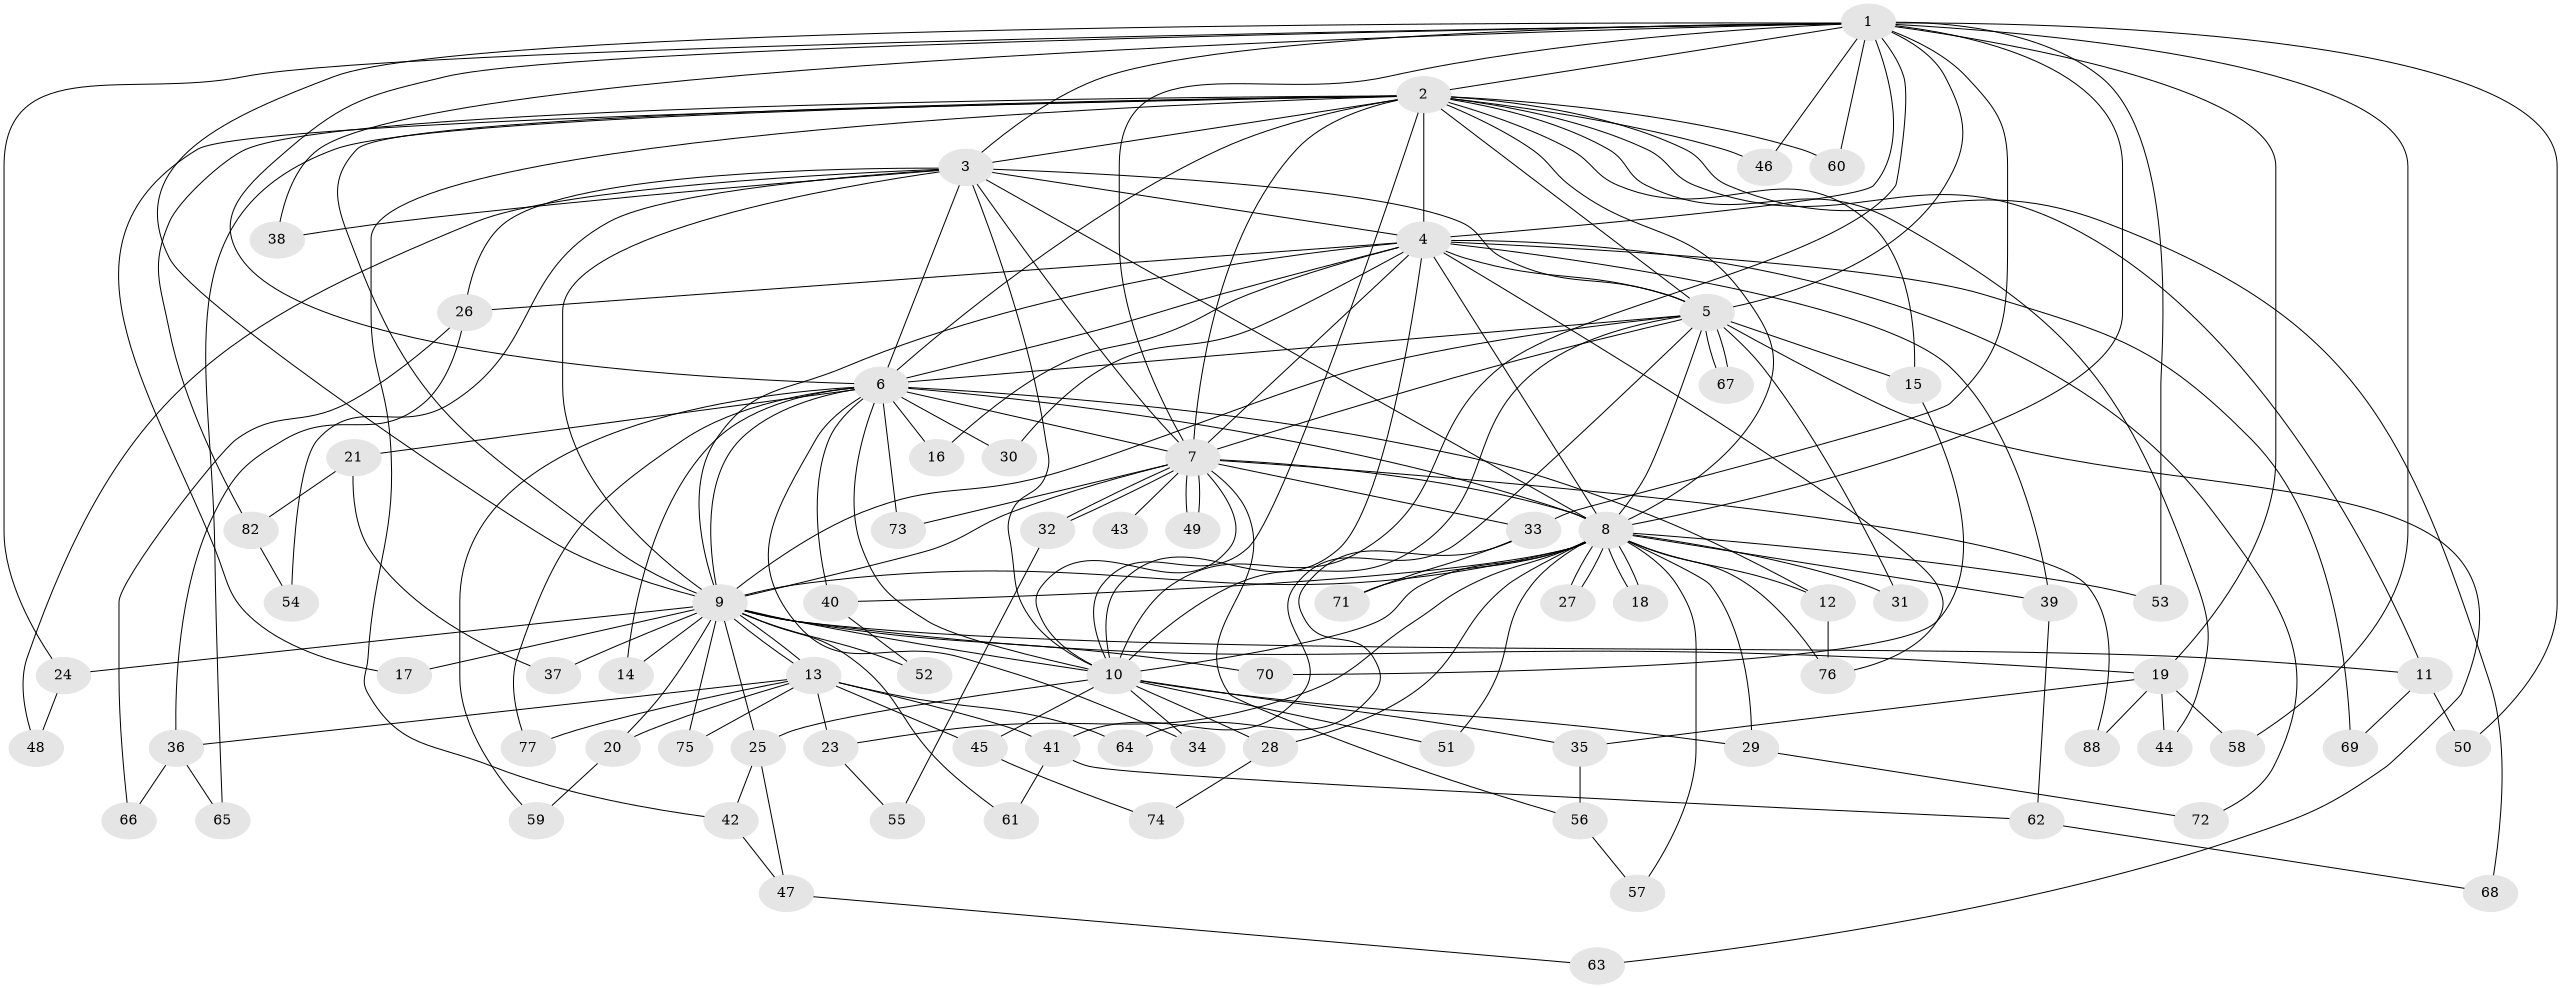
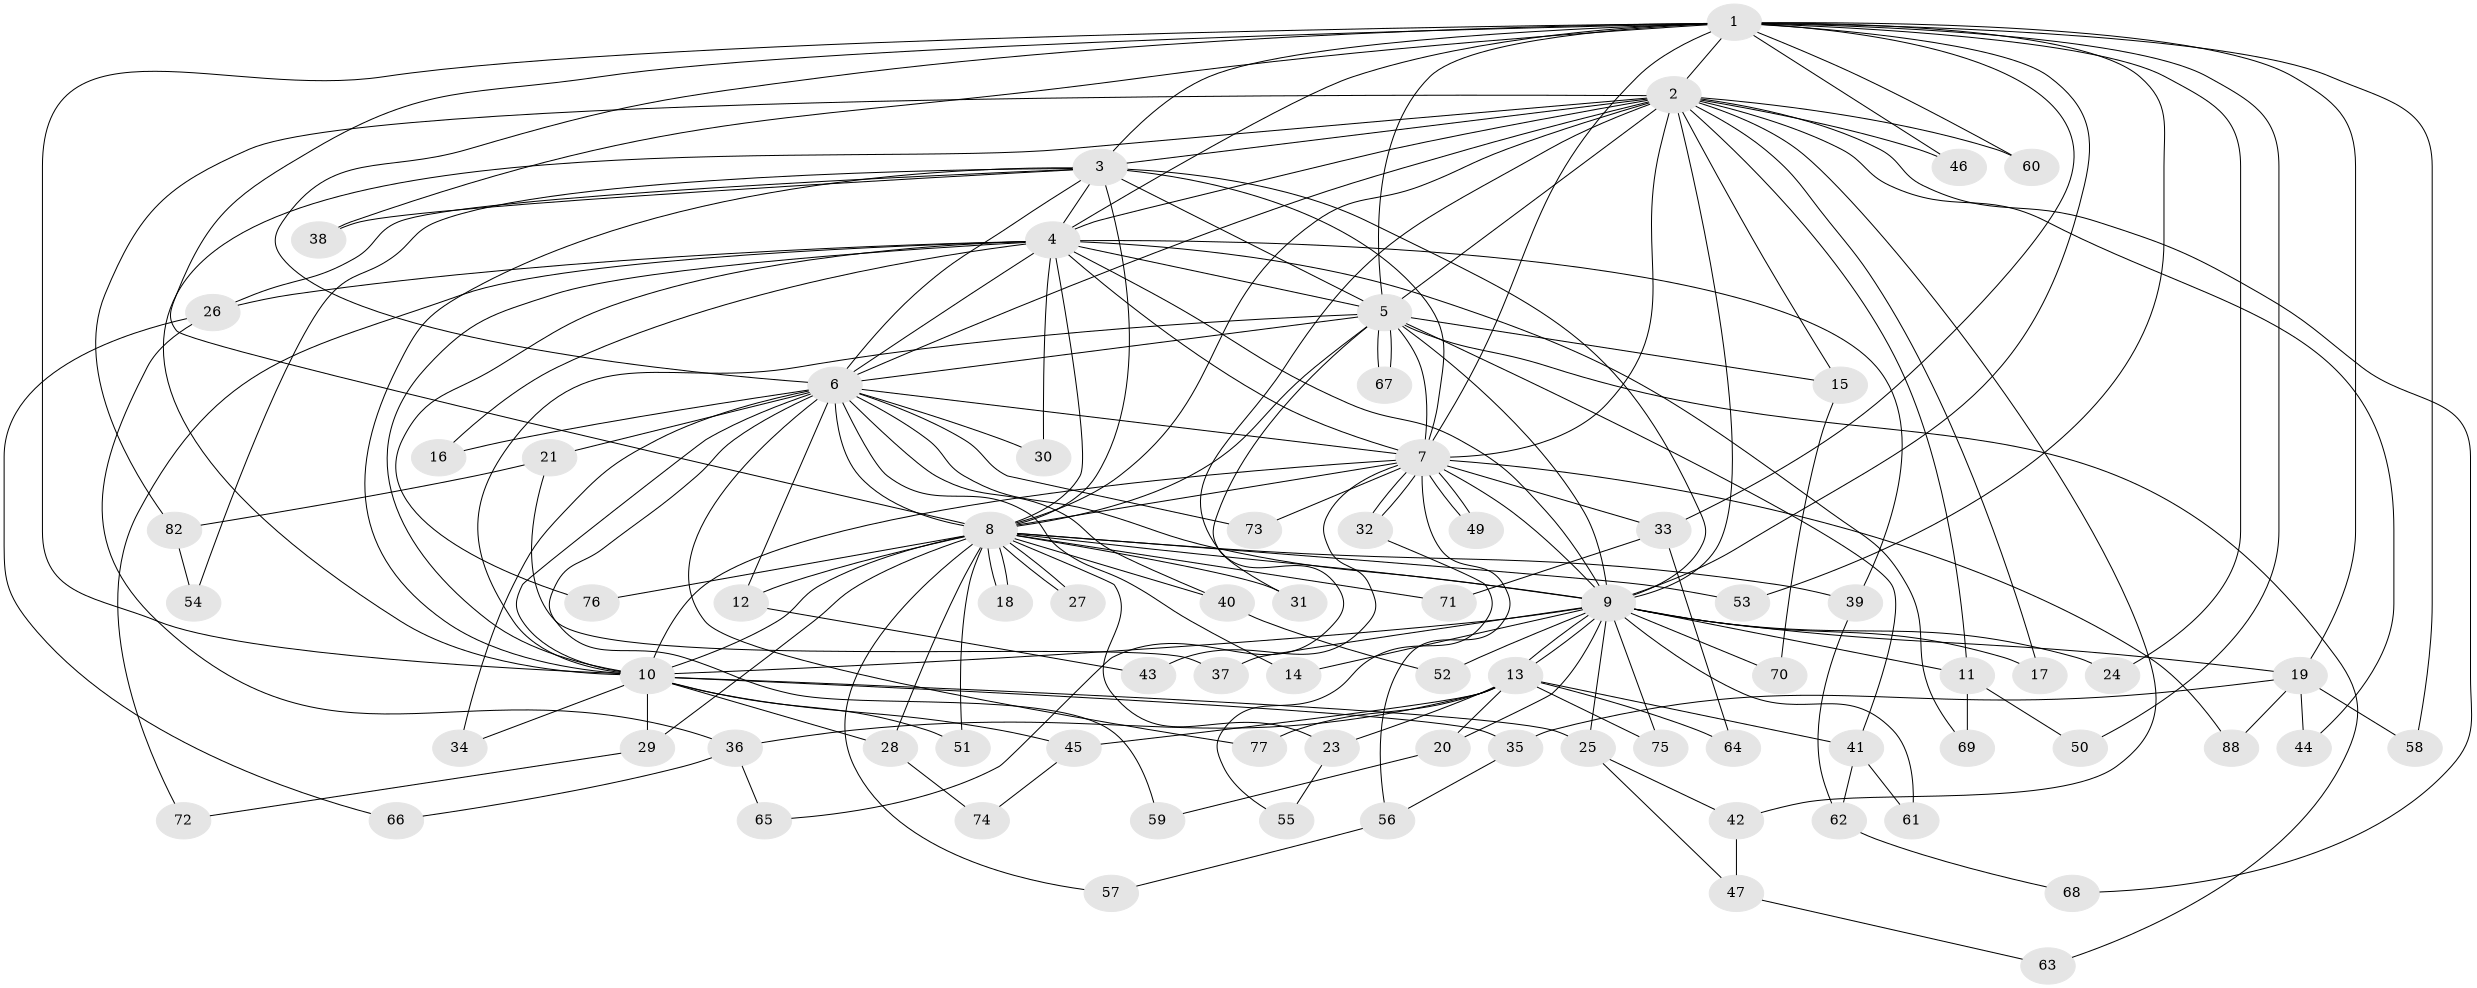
(1828, 639) -> (945, 639)
(36, 748) -> none
